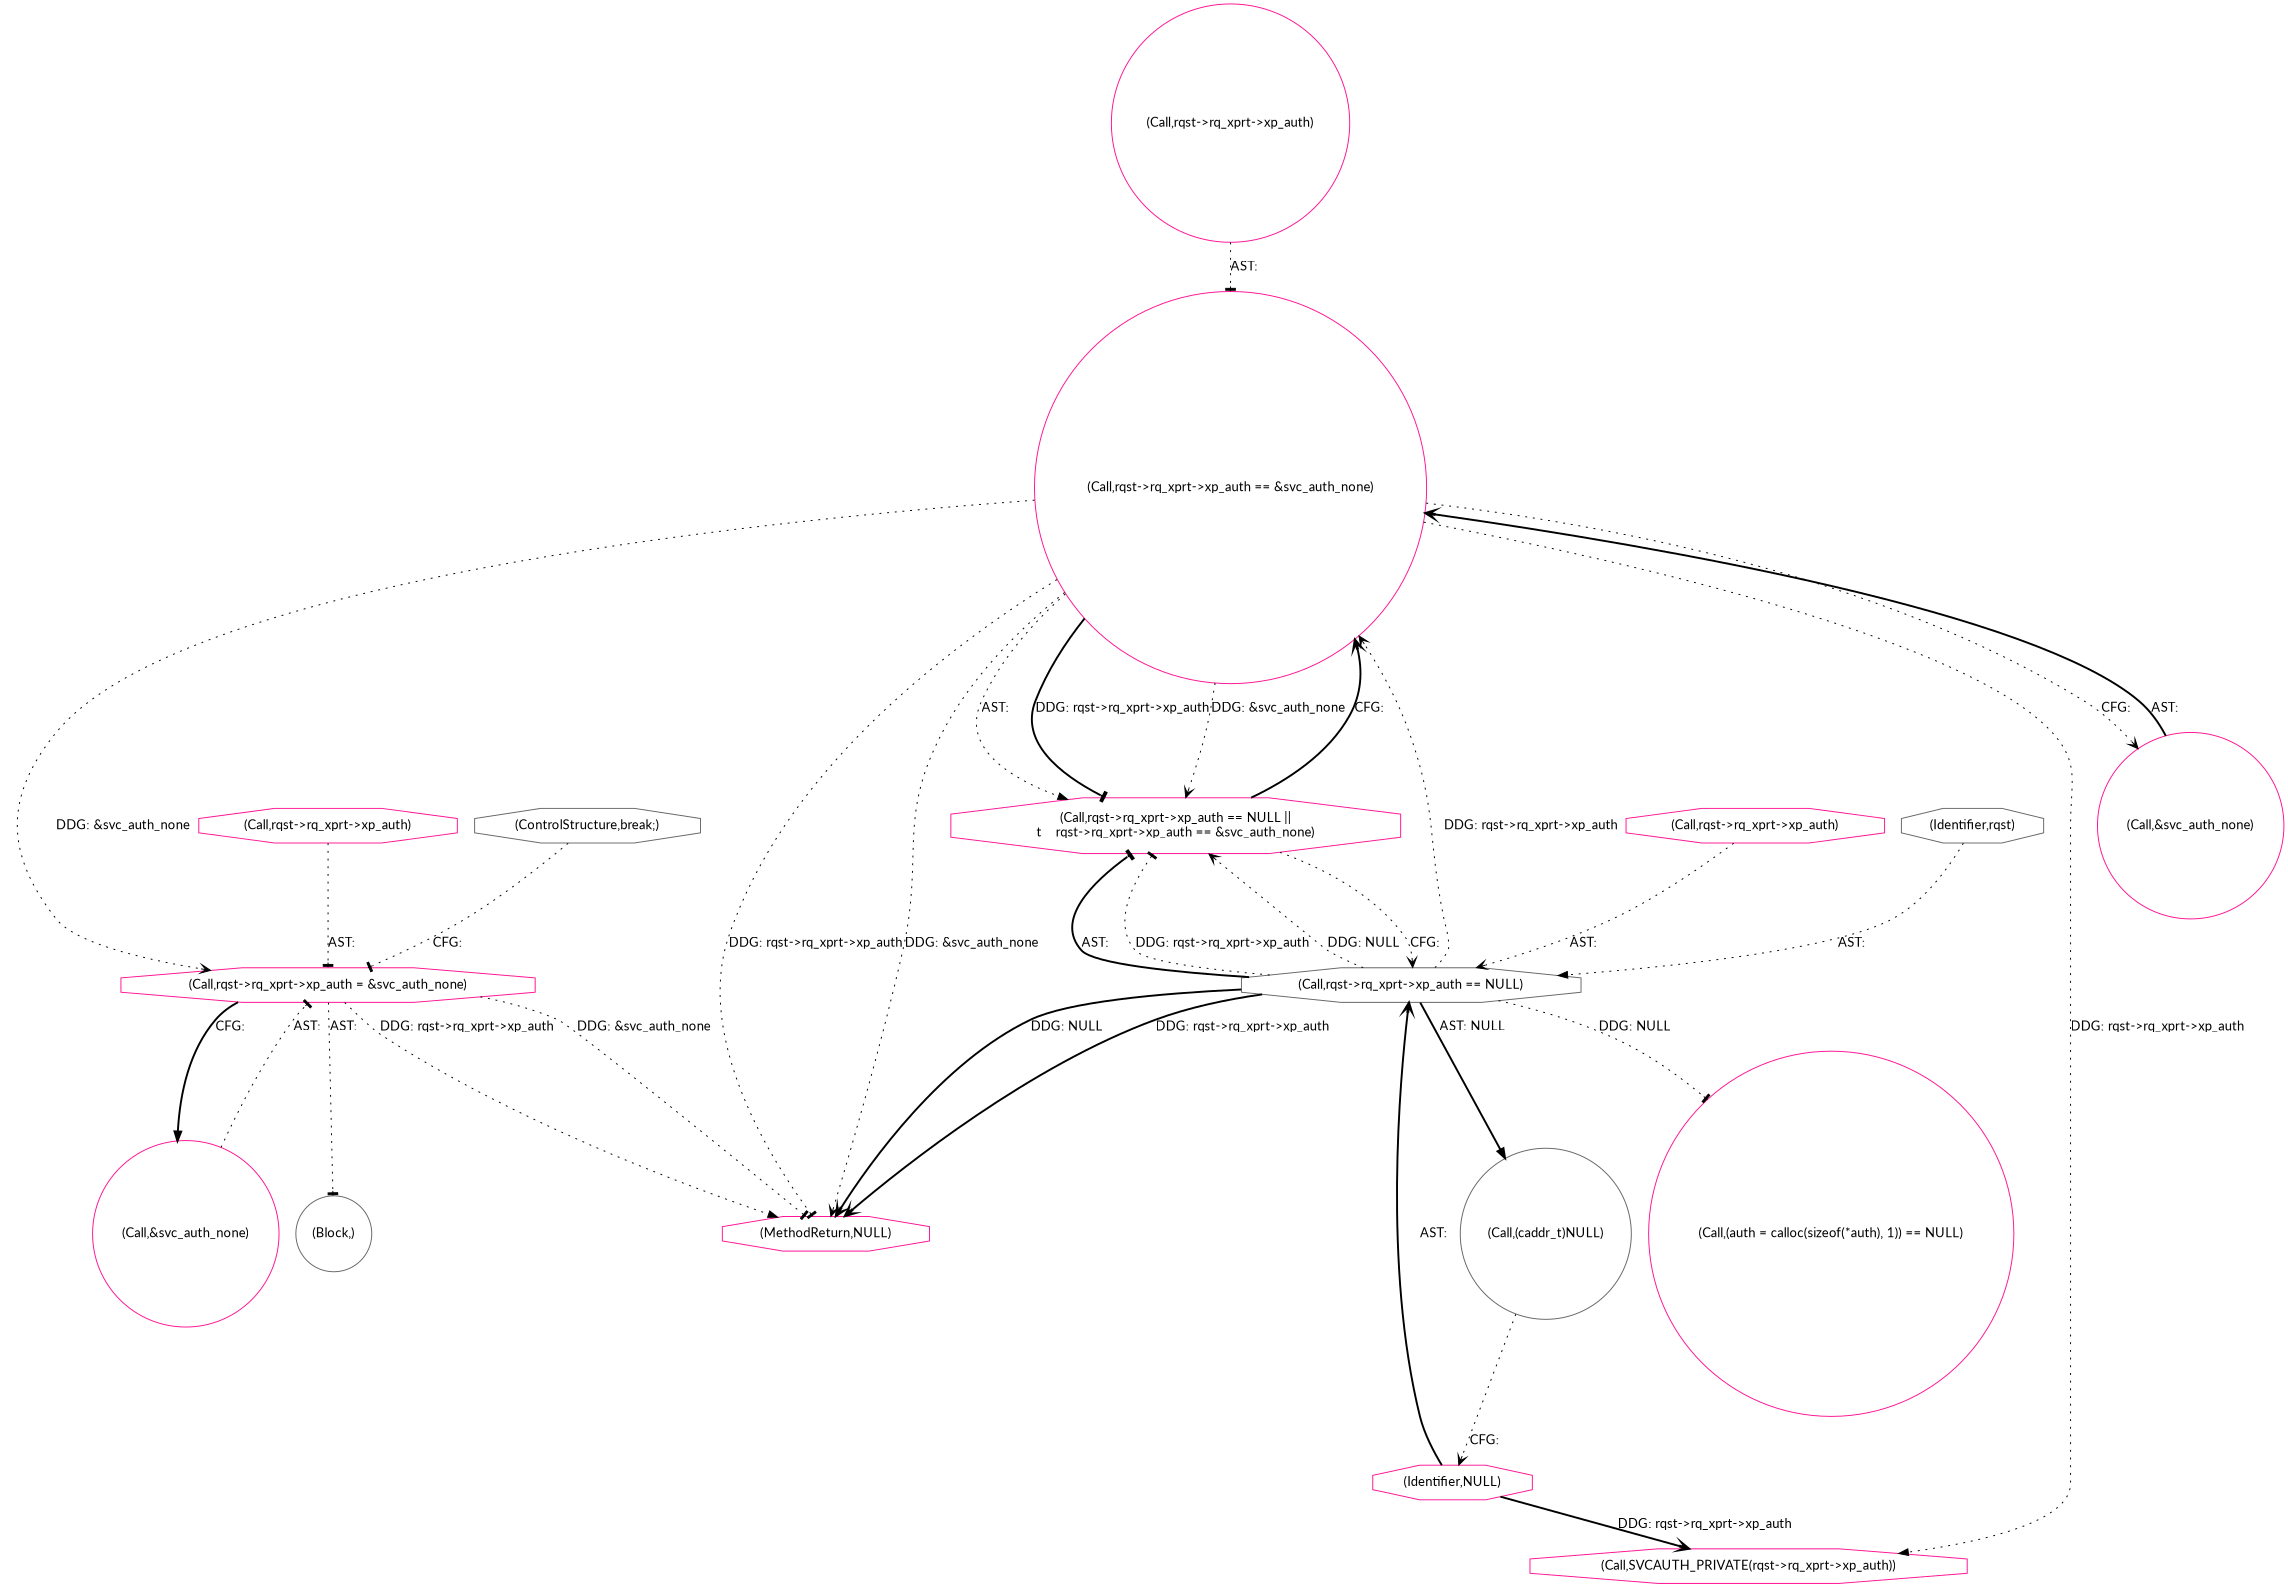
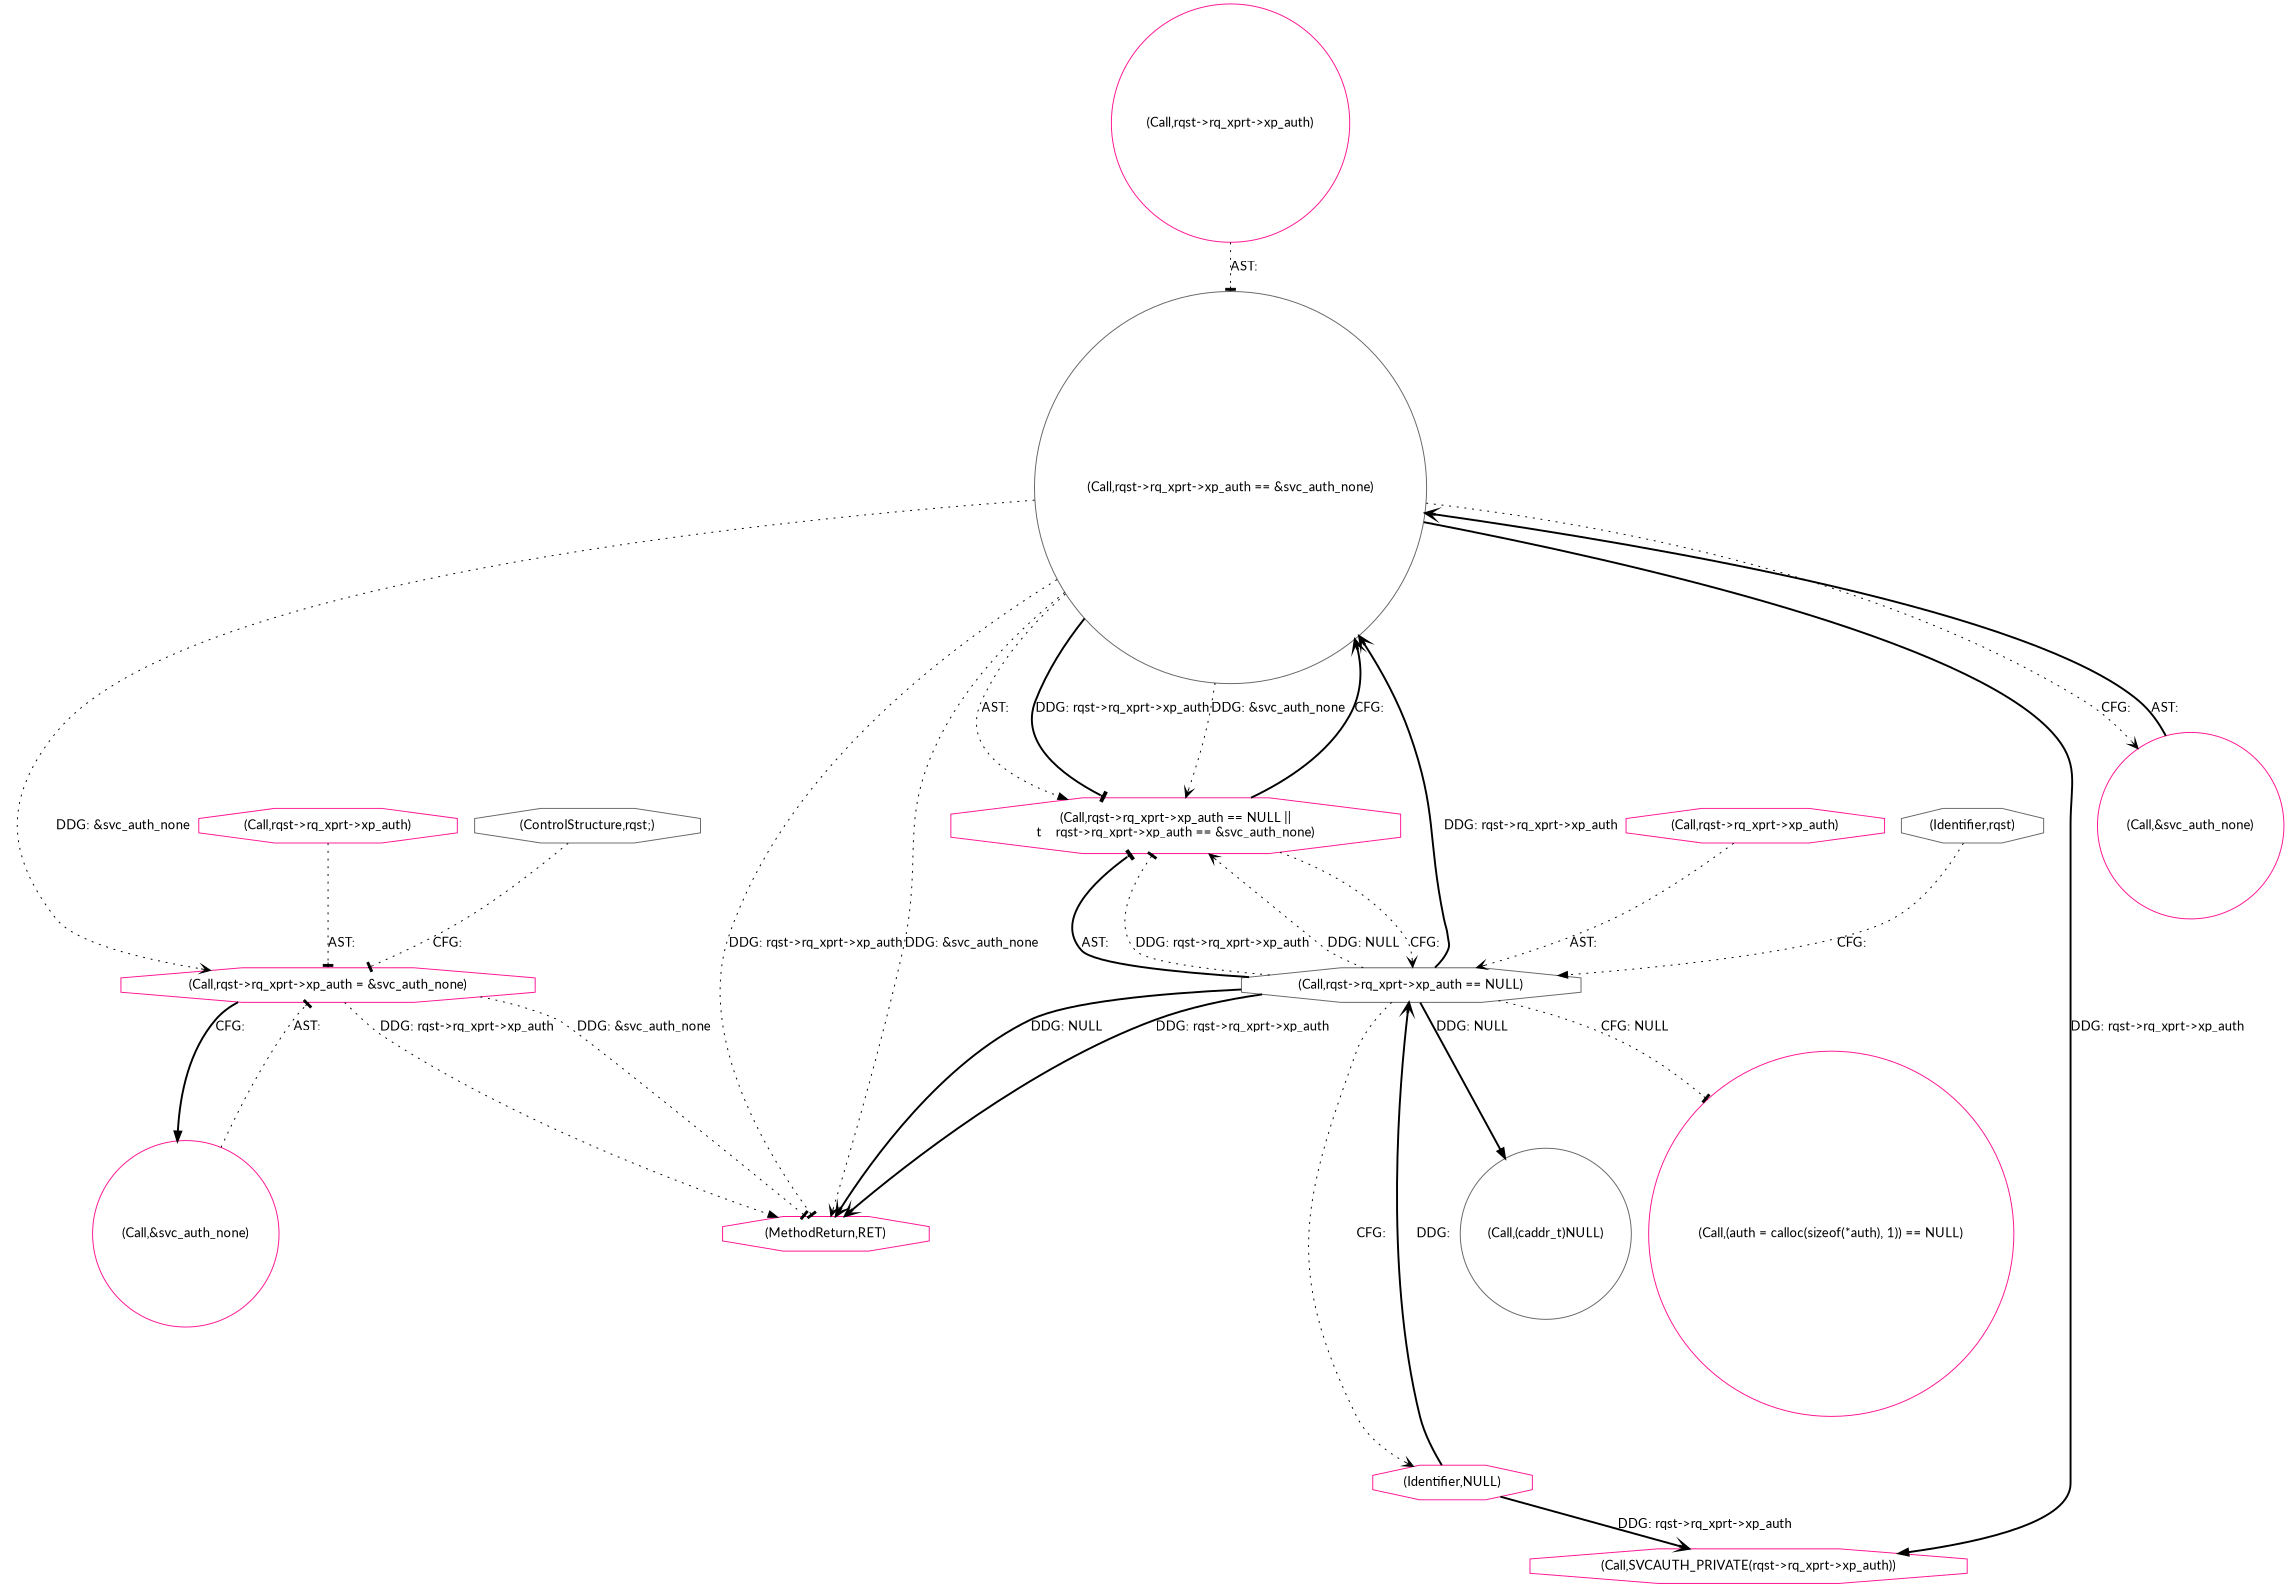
(1231, 488) -> (1231, 488)
(1428, 802) -> (1428, 802)
(588, 826) -> (588, 826)
(2071, 864) -> (2071, 864)
(1854, 943) -> (1854, 943)
(1473, 1027) -> (1473, 1027)
(1635, 1027) -> (1635, 1027)
(334, 1234) -> none
(826, 1234) -> (826, 1234)
(1436, 1234) -> (1436, 1234)
(1489, 1385) -> (1309, 1238)
